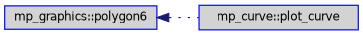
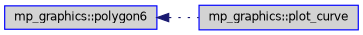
(279, 18) -> (279, 18)
